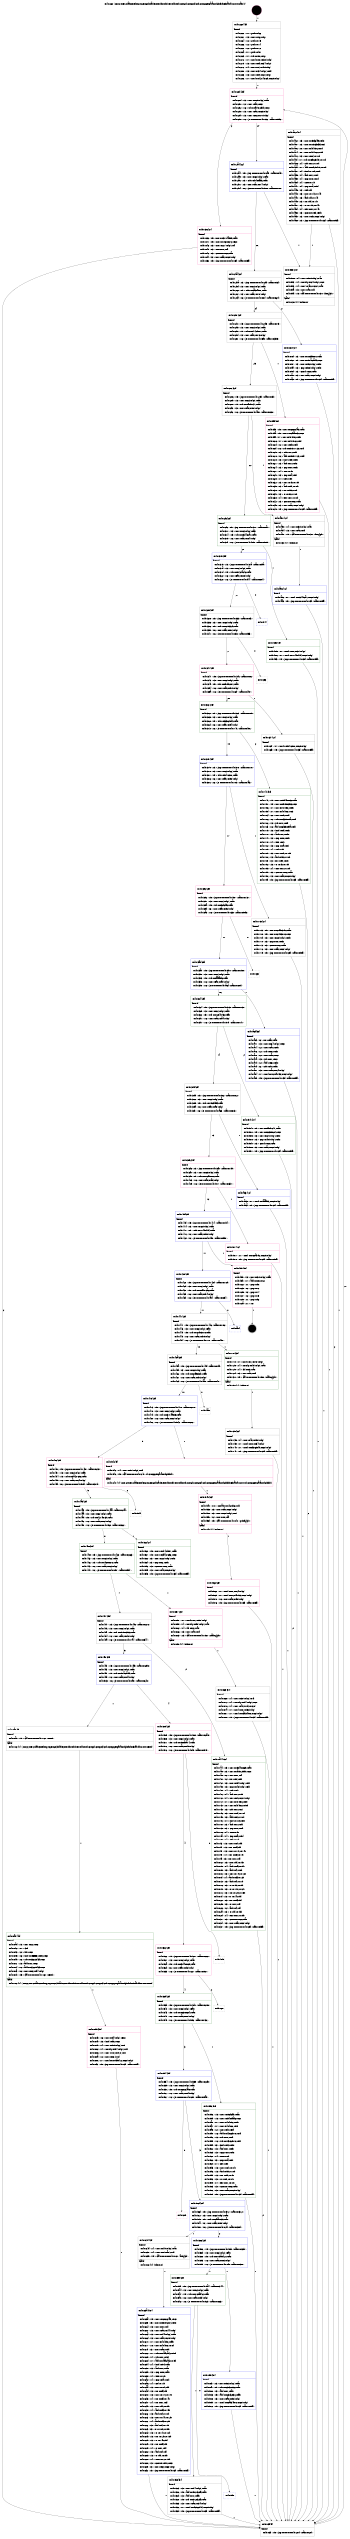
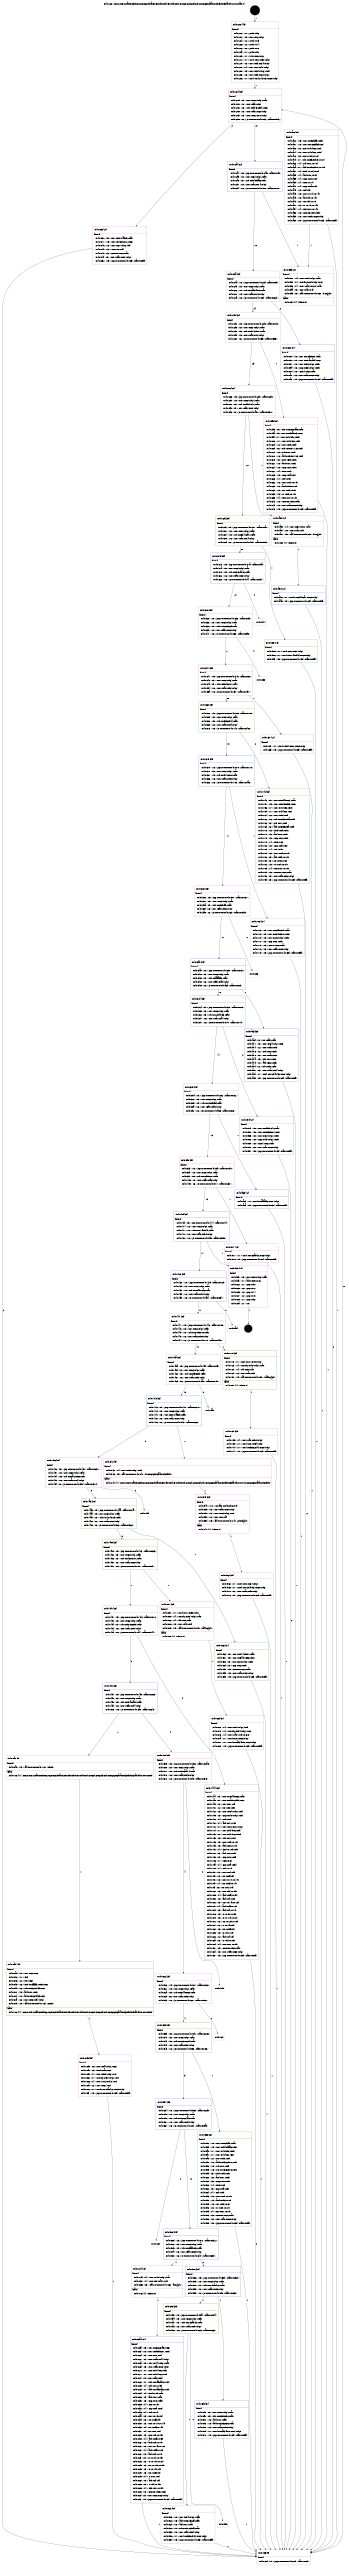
none -> (266, 2114)
